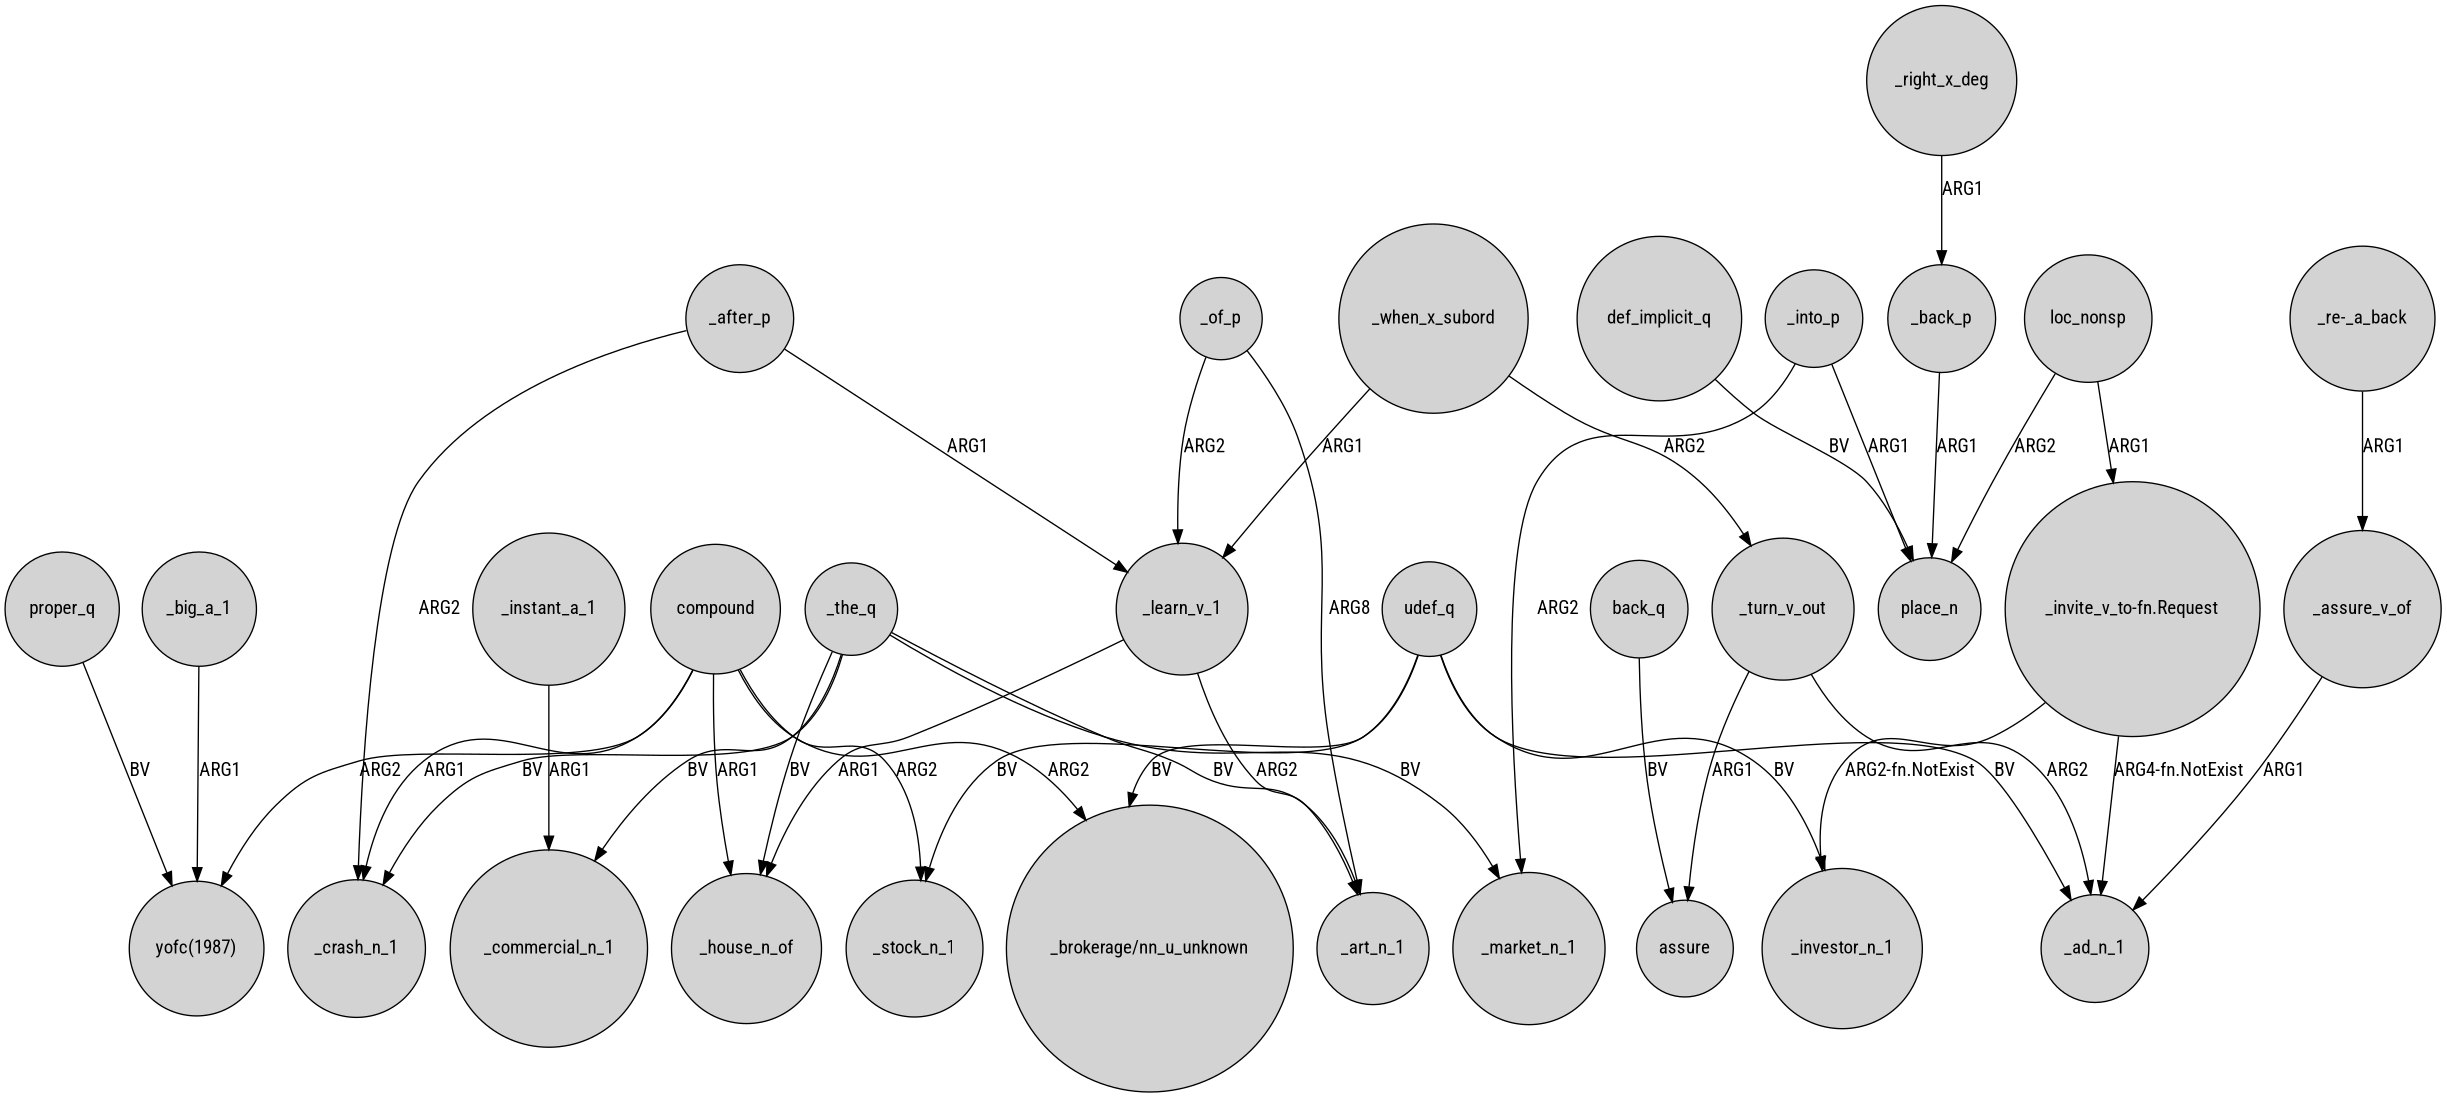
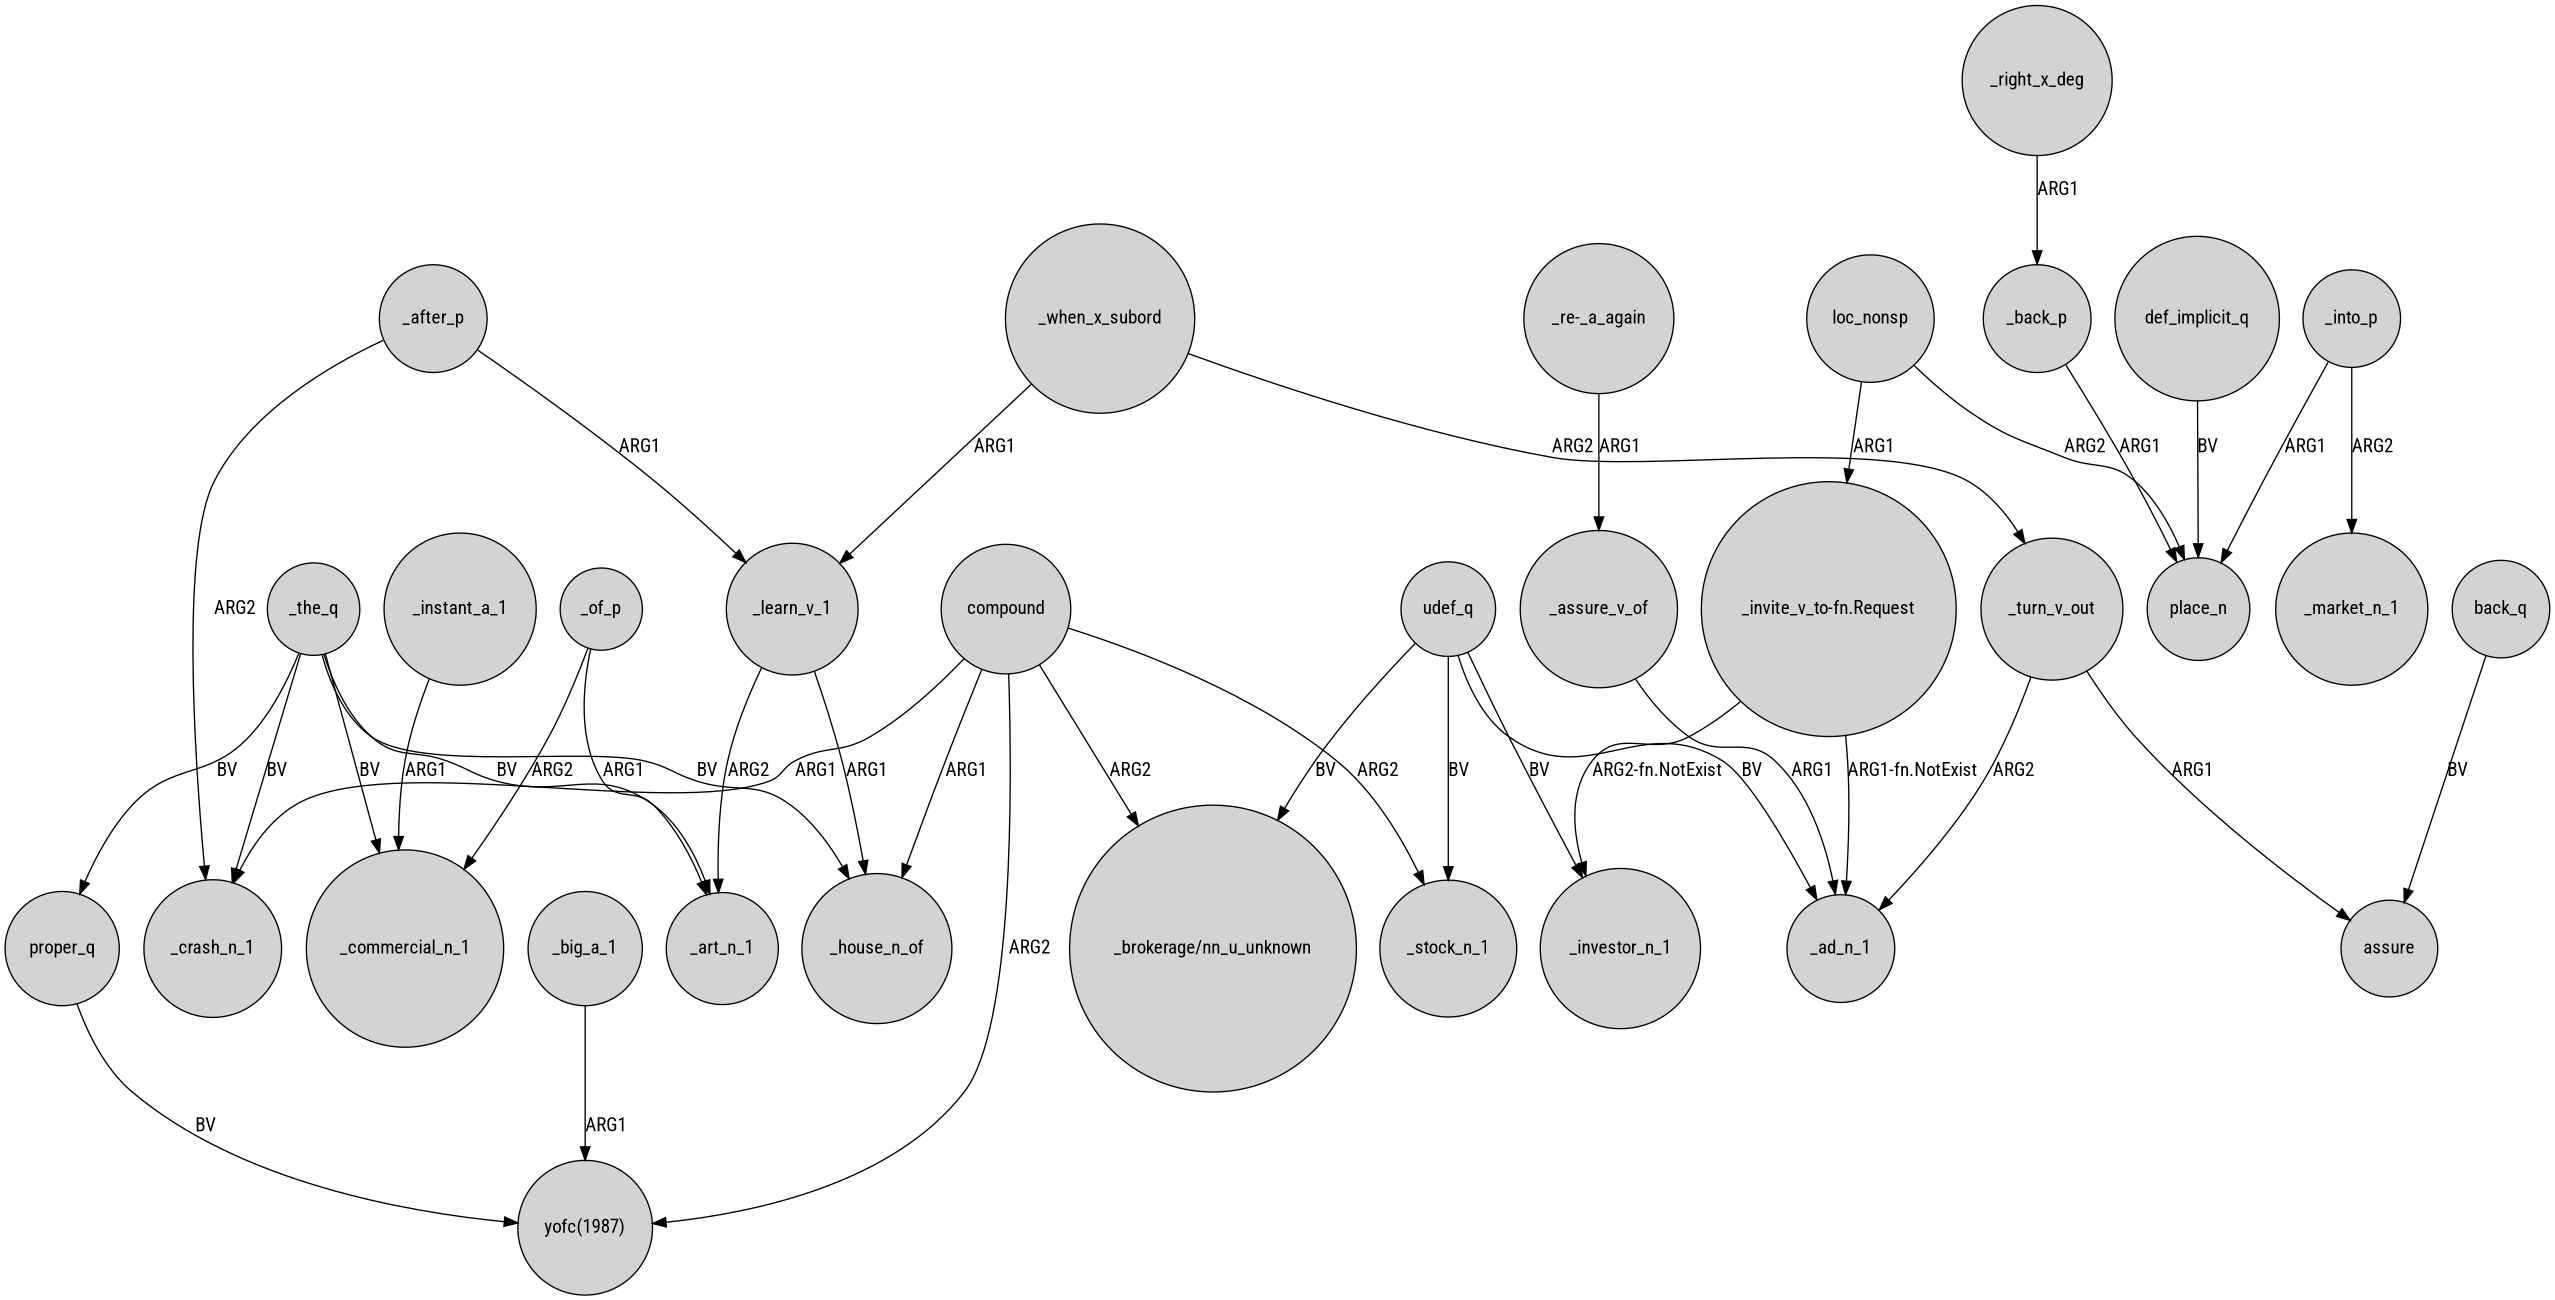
(2362, 319) -> (1599, 319)
(1183, 442) -> (543, 747)
(1349, 609) -> (623, 771)
(1350, 759) -> (186, 772)
(2179, 771) -> (1913, 771)
